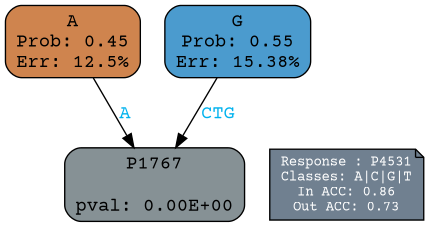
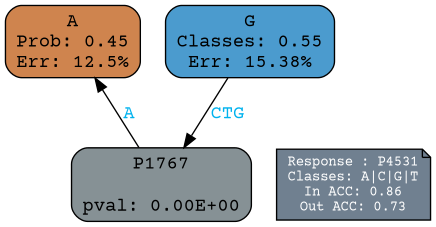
(238, 42) -> (250, 42)
(110, 107) -> (121, 119)
